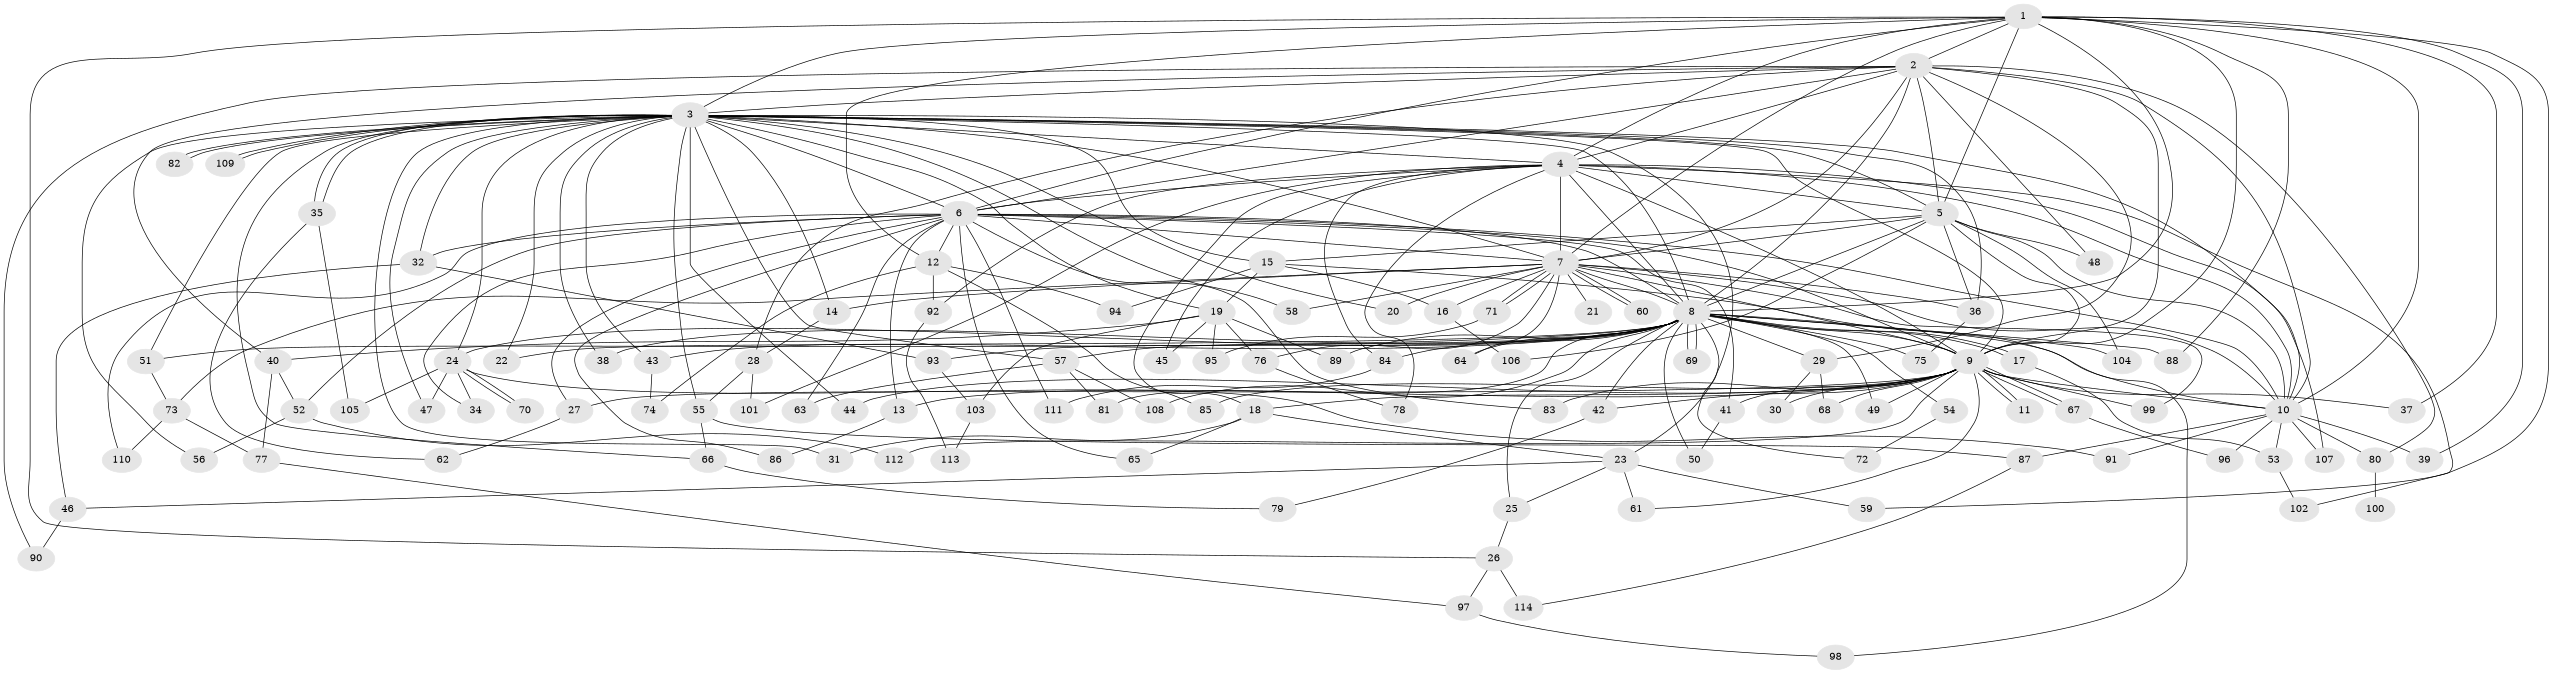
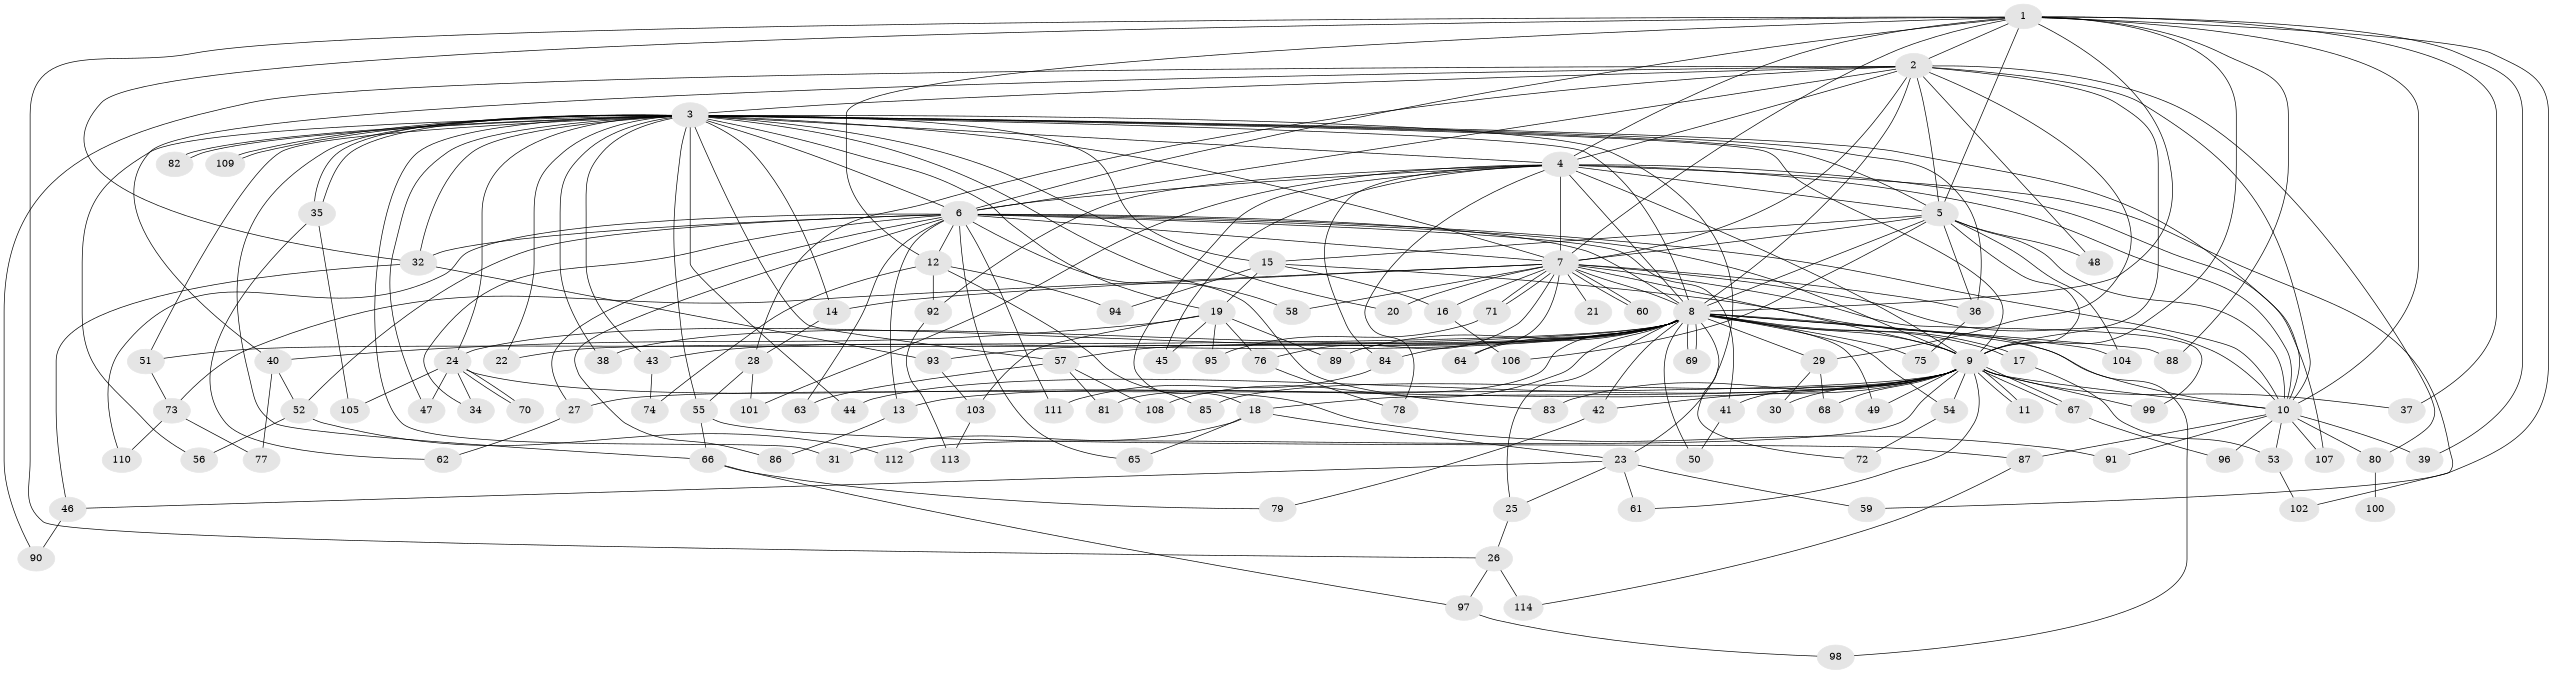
(1349, 28) -> (854, 38)
none -> (1960, 386)
(862, 540) -> (1084, 541)
